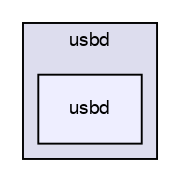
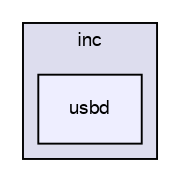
(90, 41) -> (90, 41)
